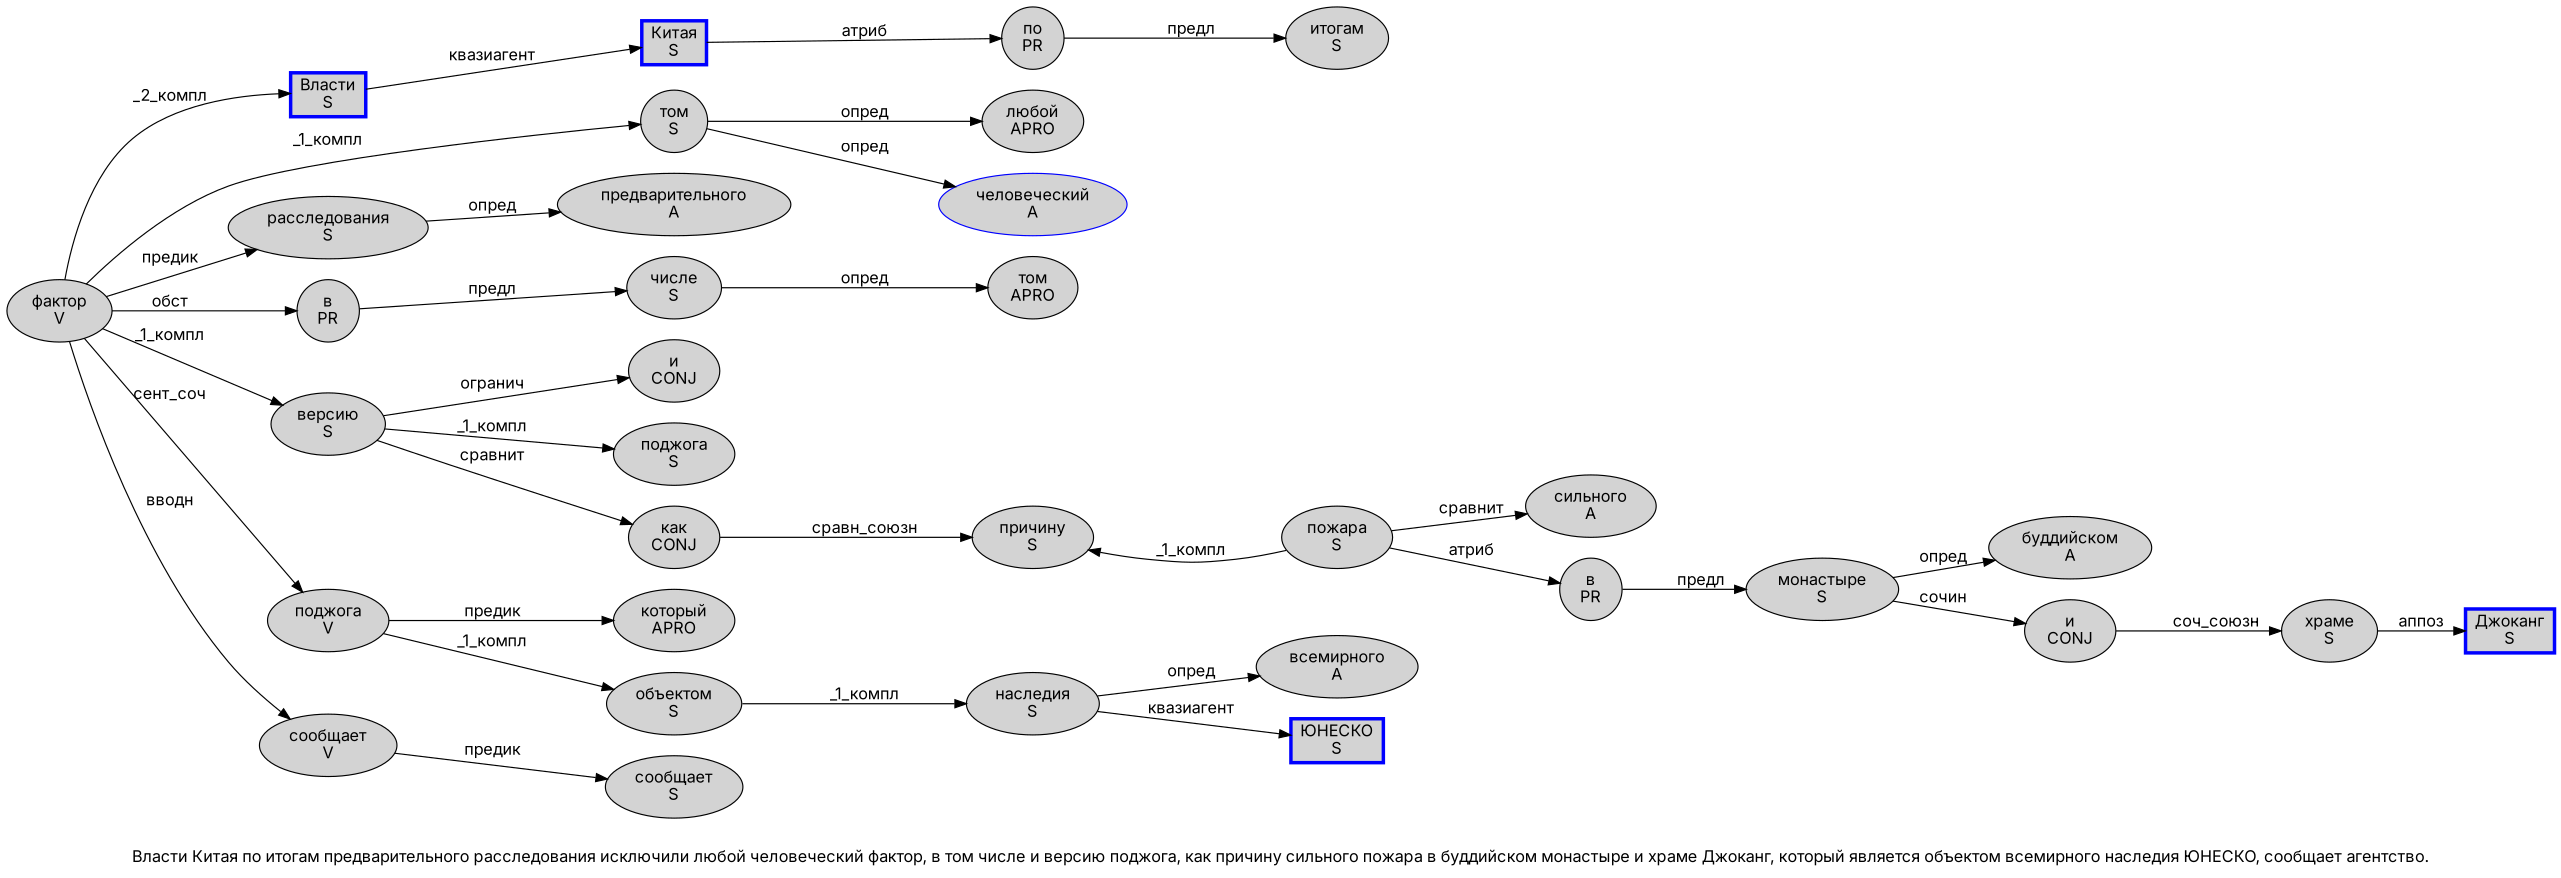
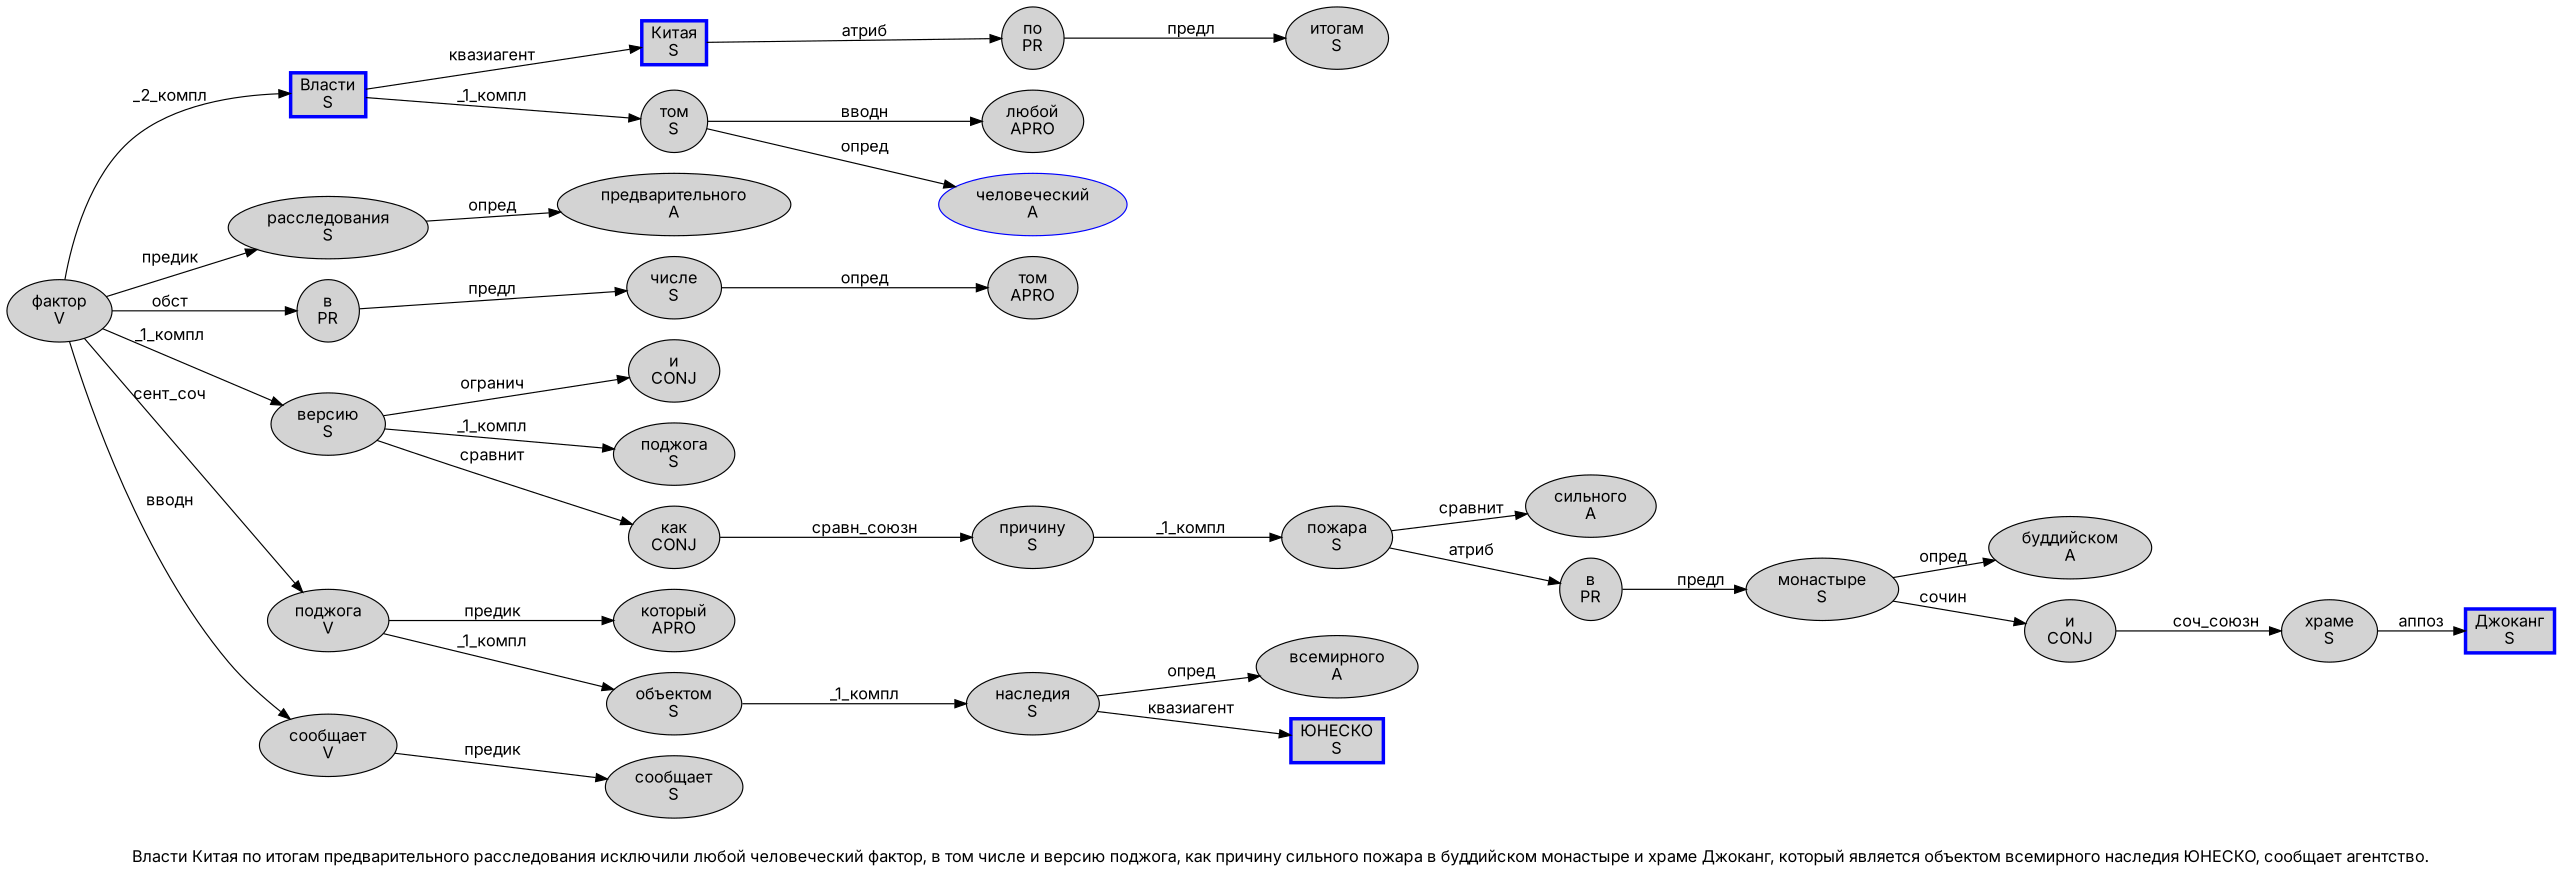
(865, 113) -> (865, 113)
(341, 161) -> (497, 108)
(1193, 562) -> (1182, 537)
